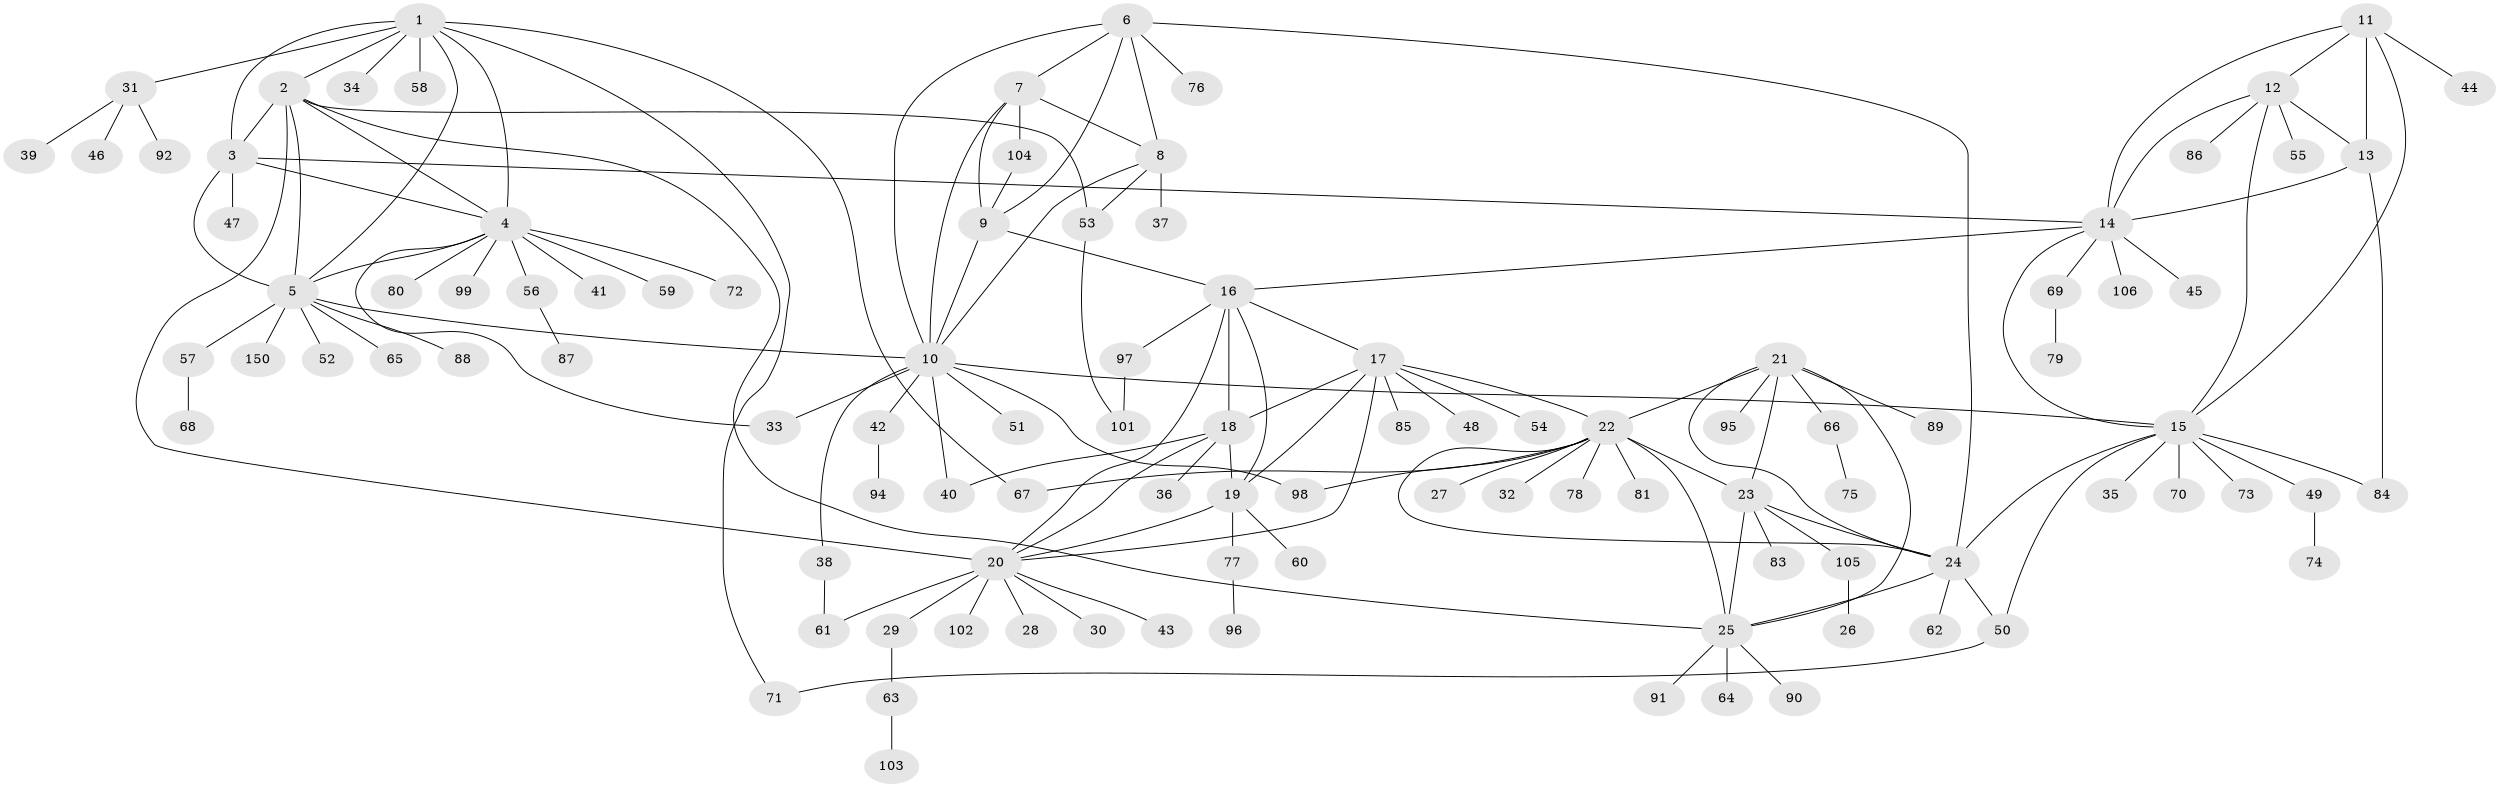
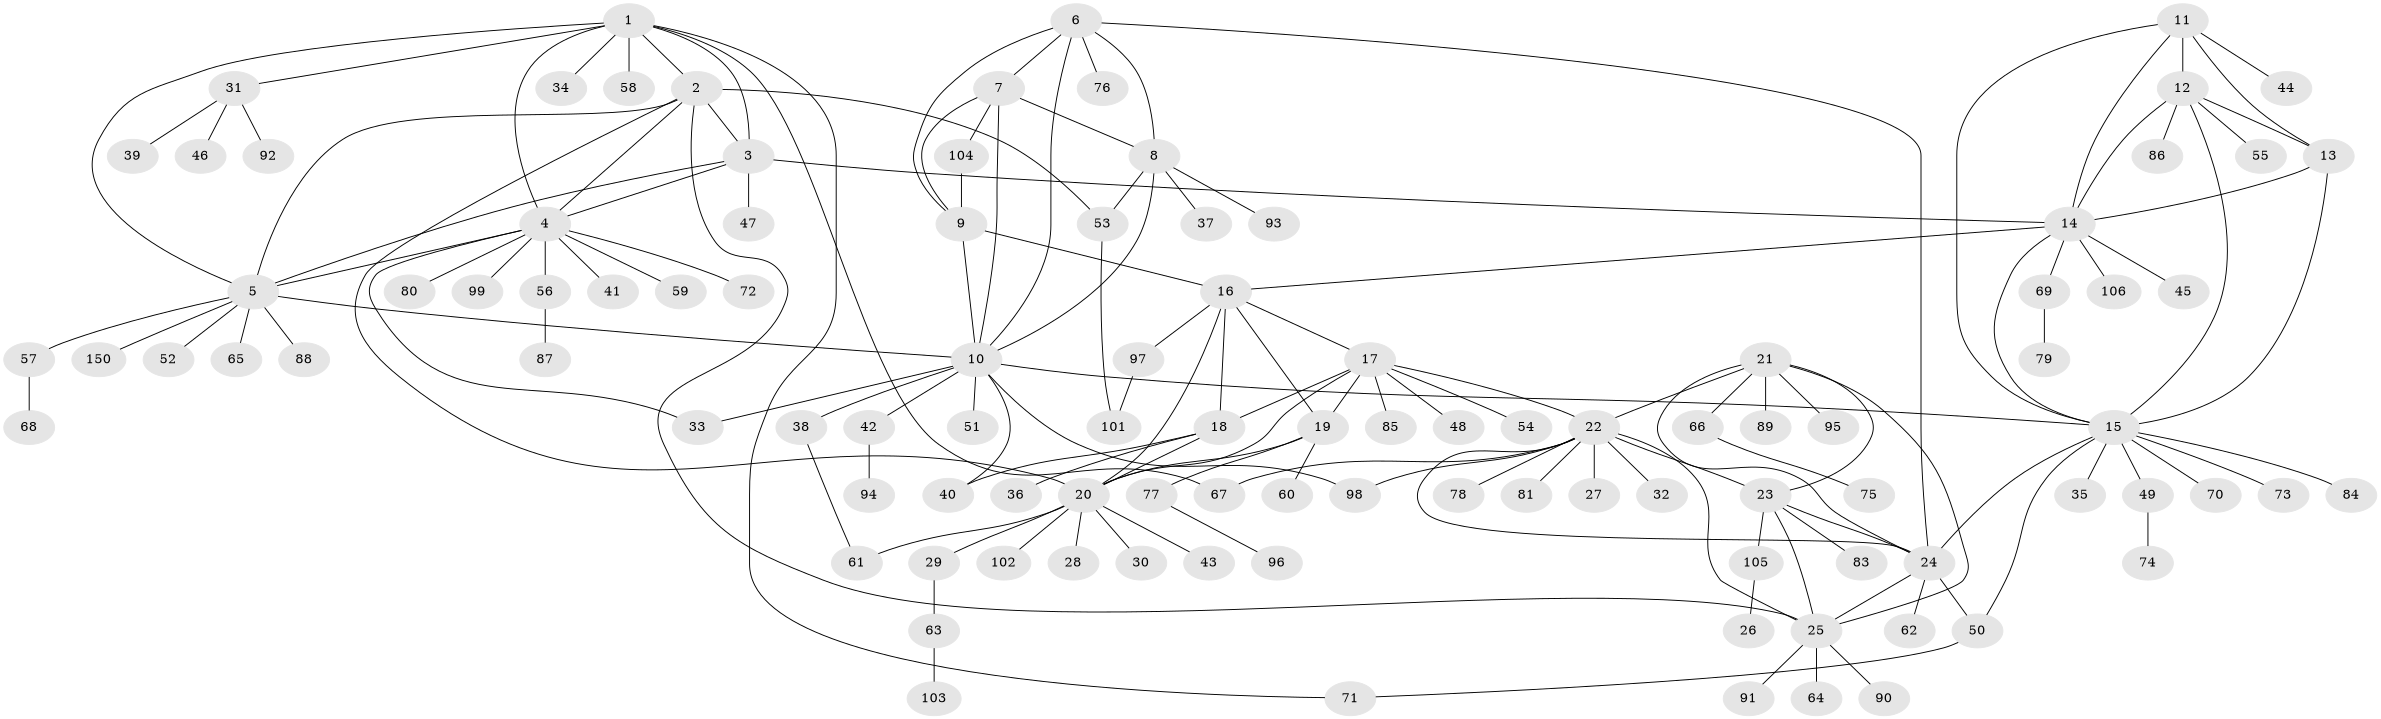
none -> (1274, 224)
(2382, 325) -> (2279, 336)
(1231, 462) -> none
